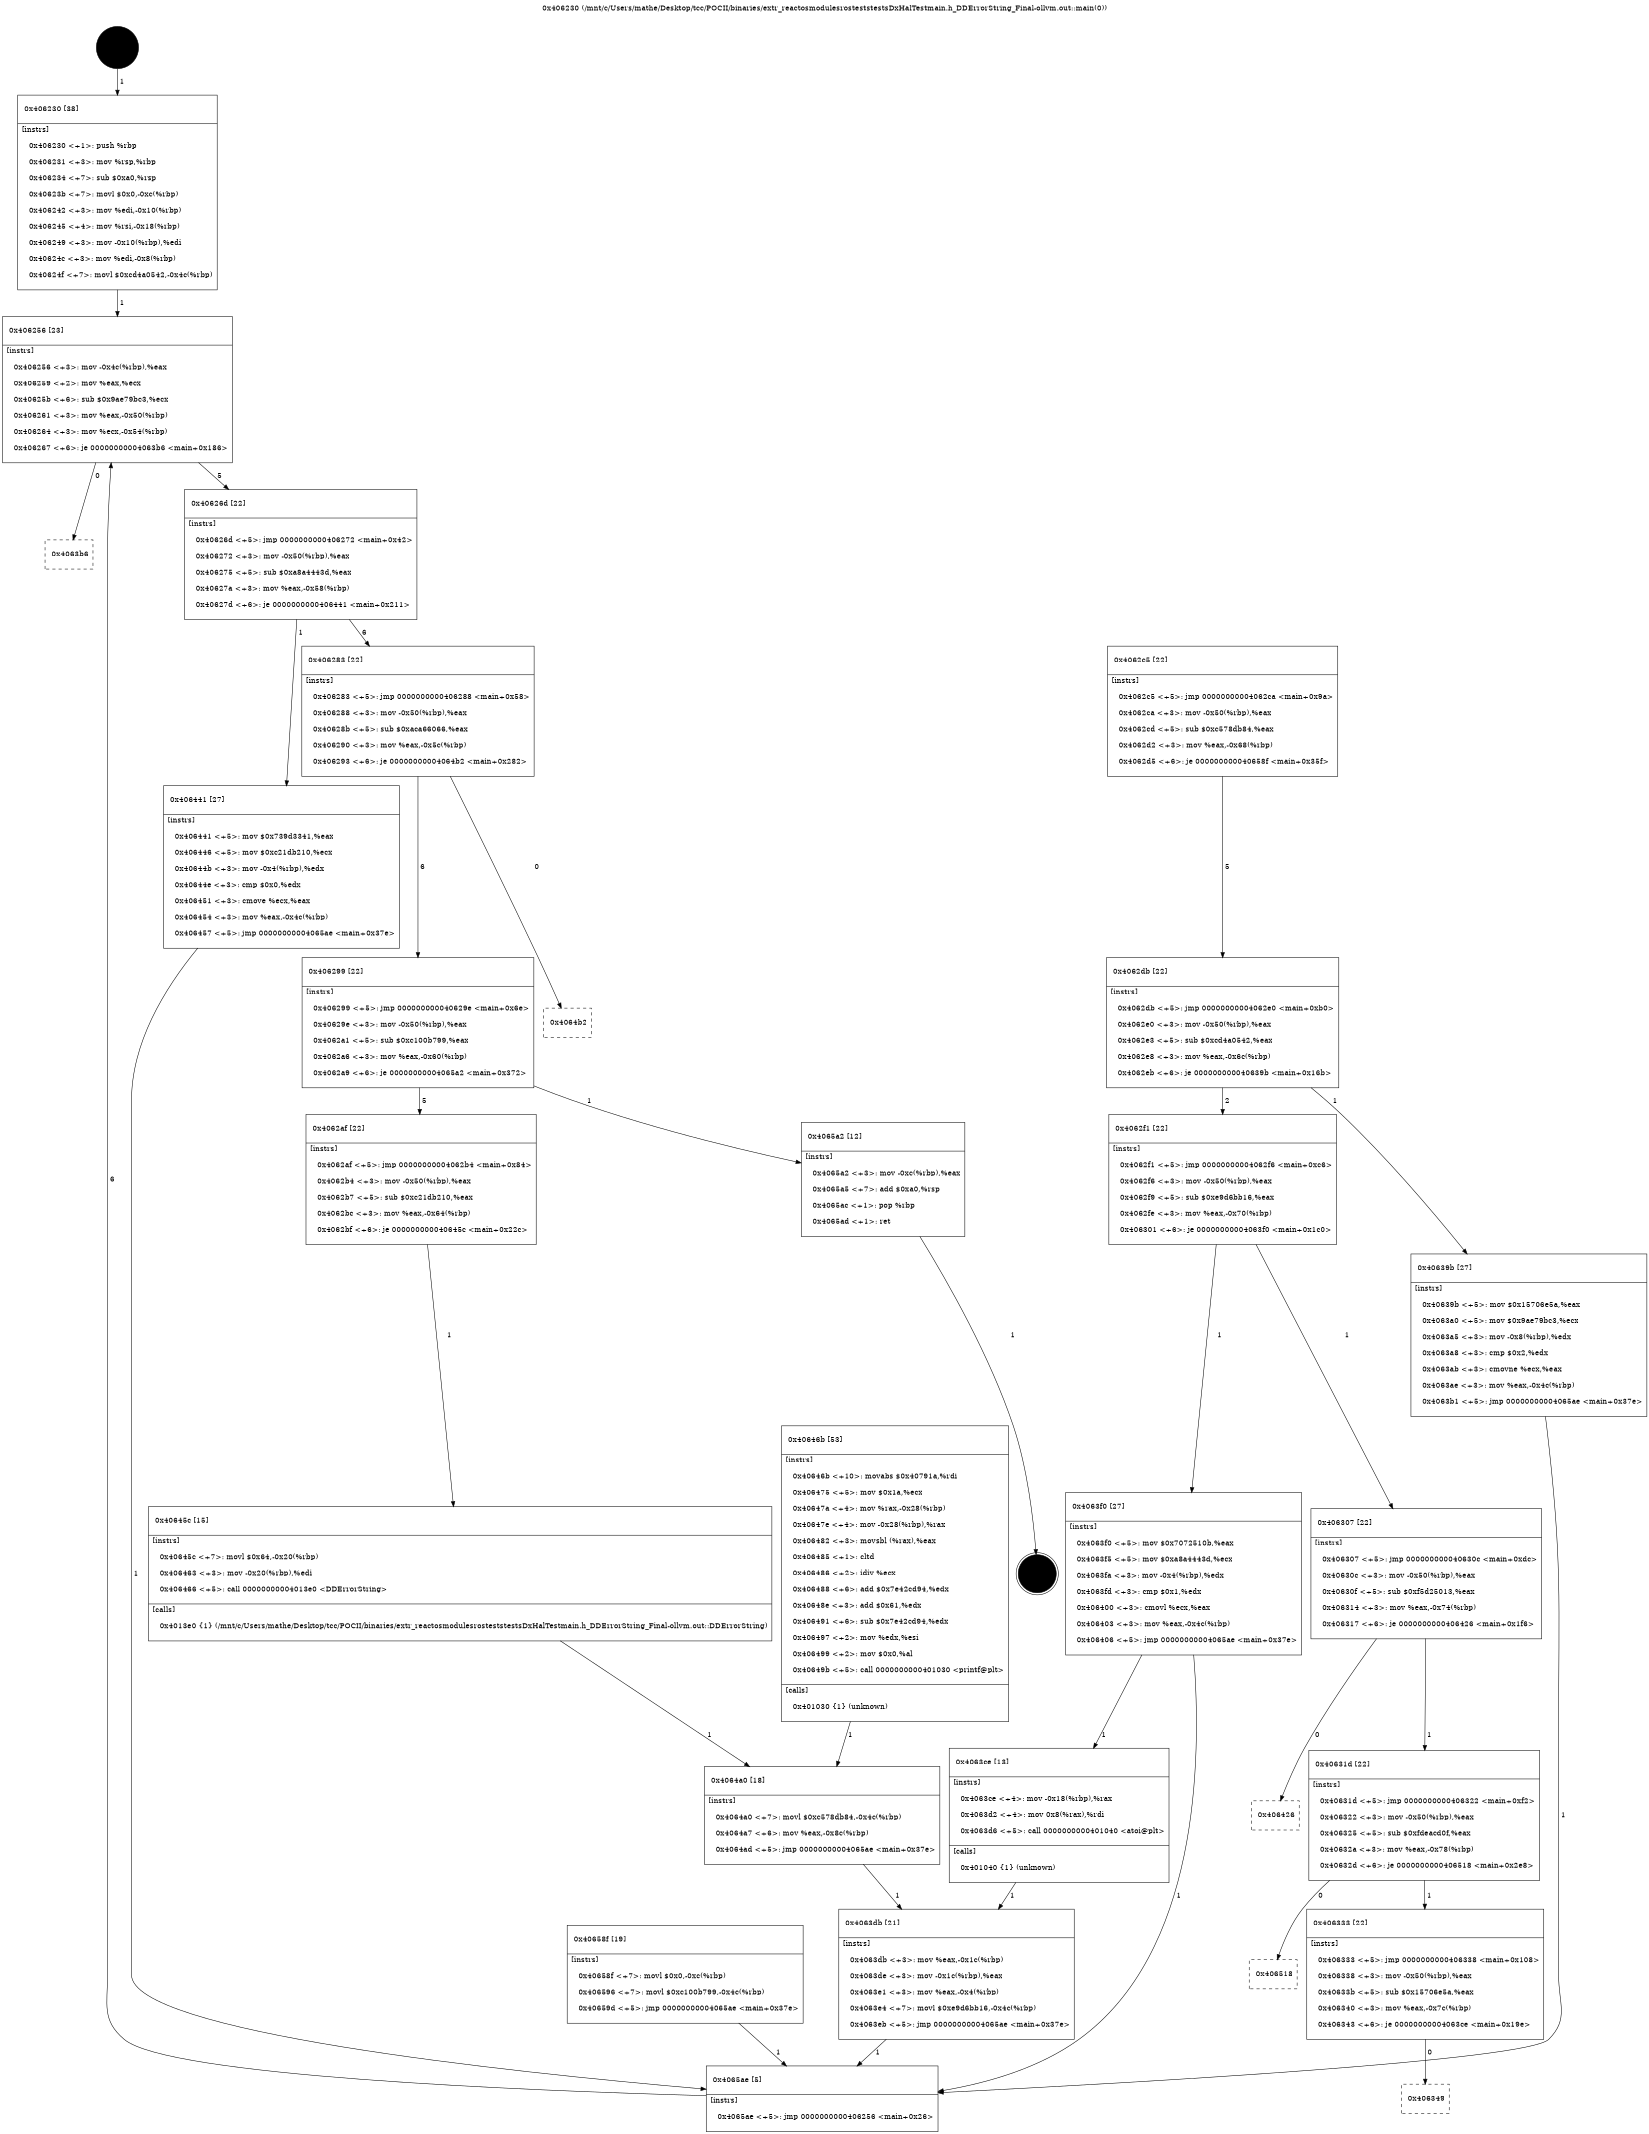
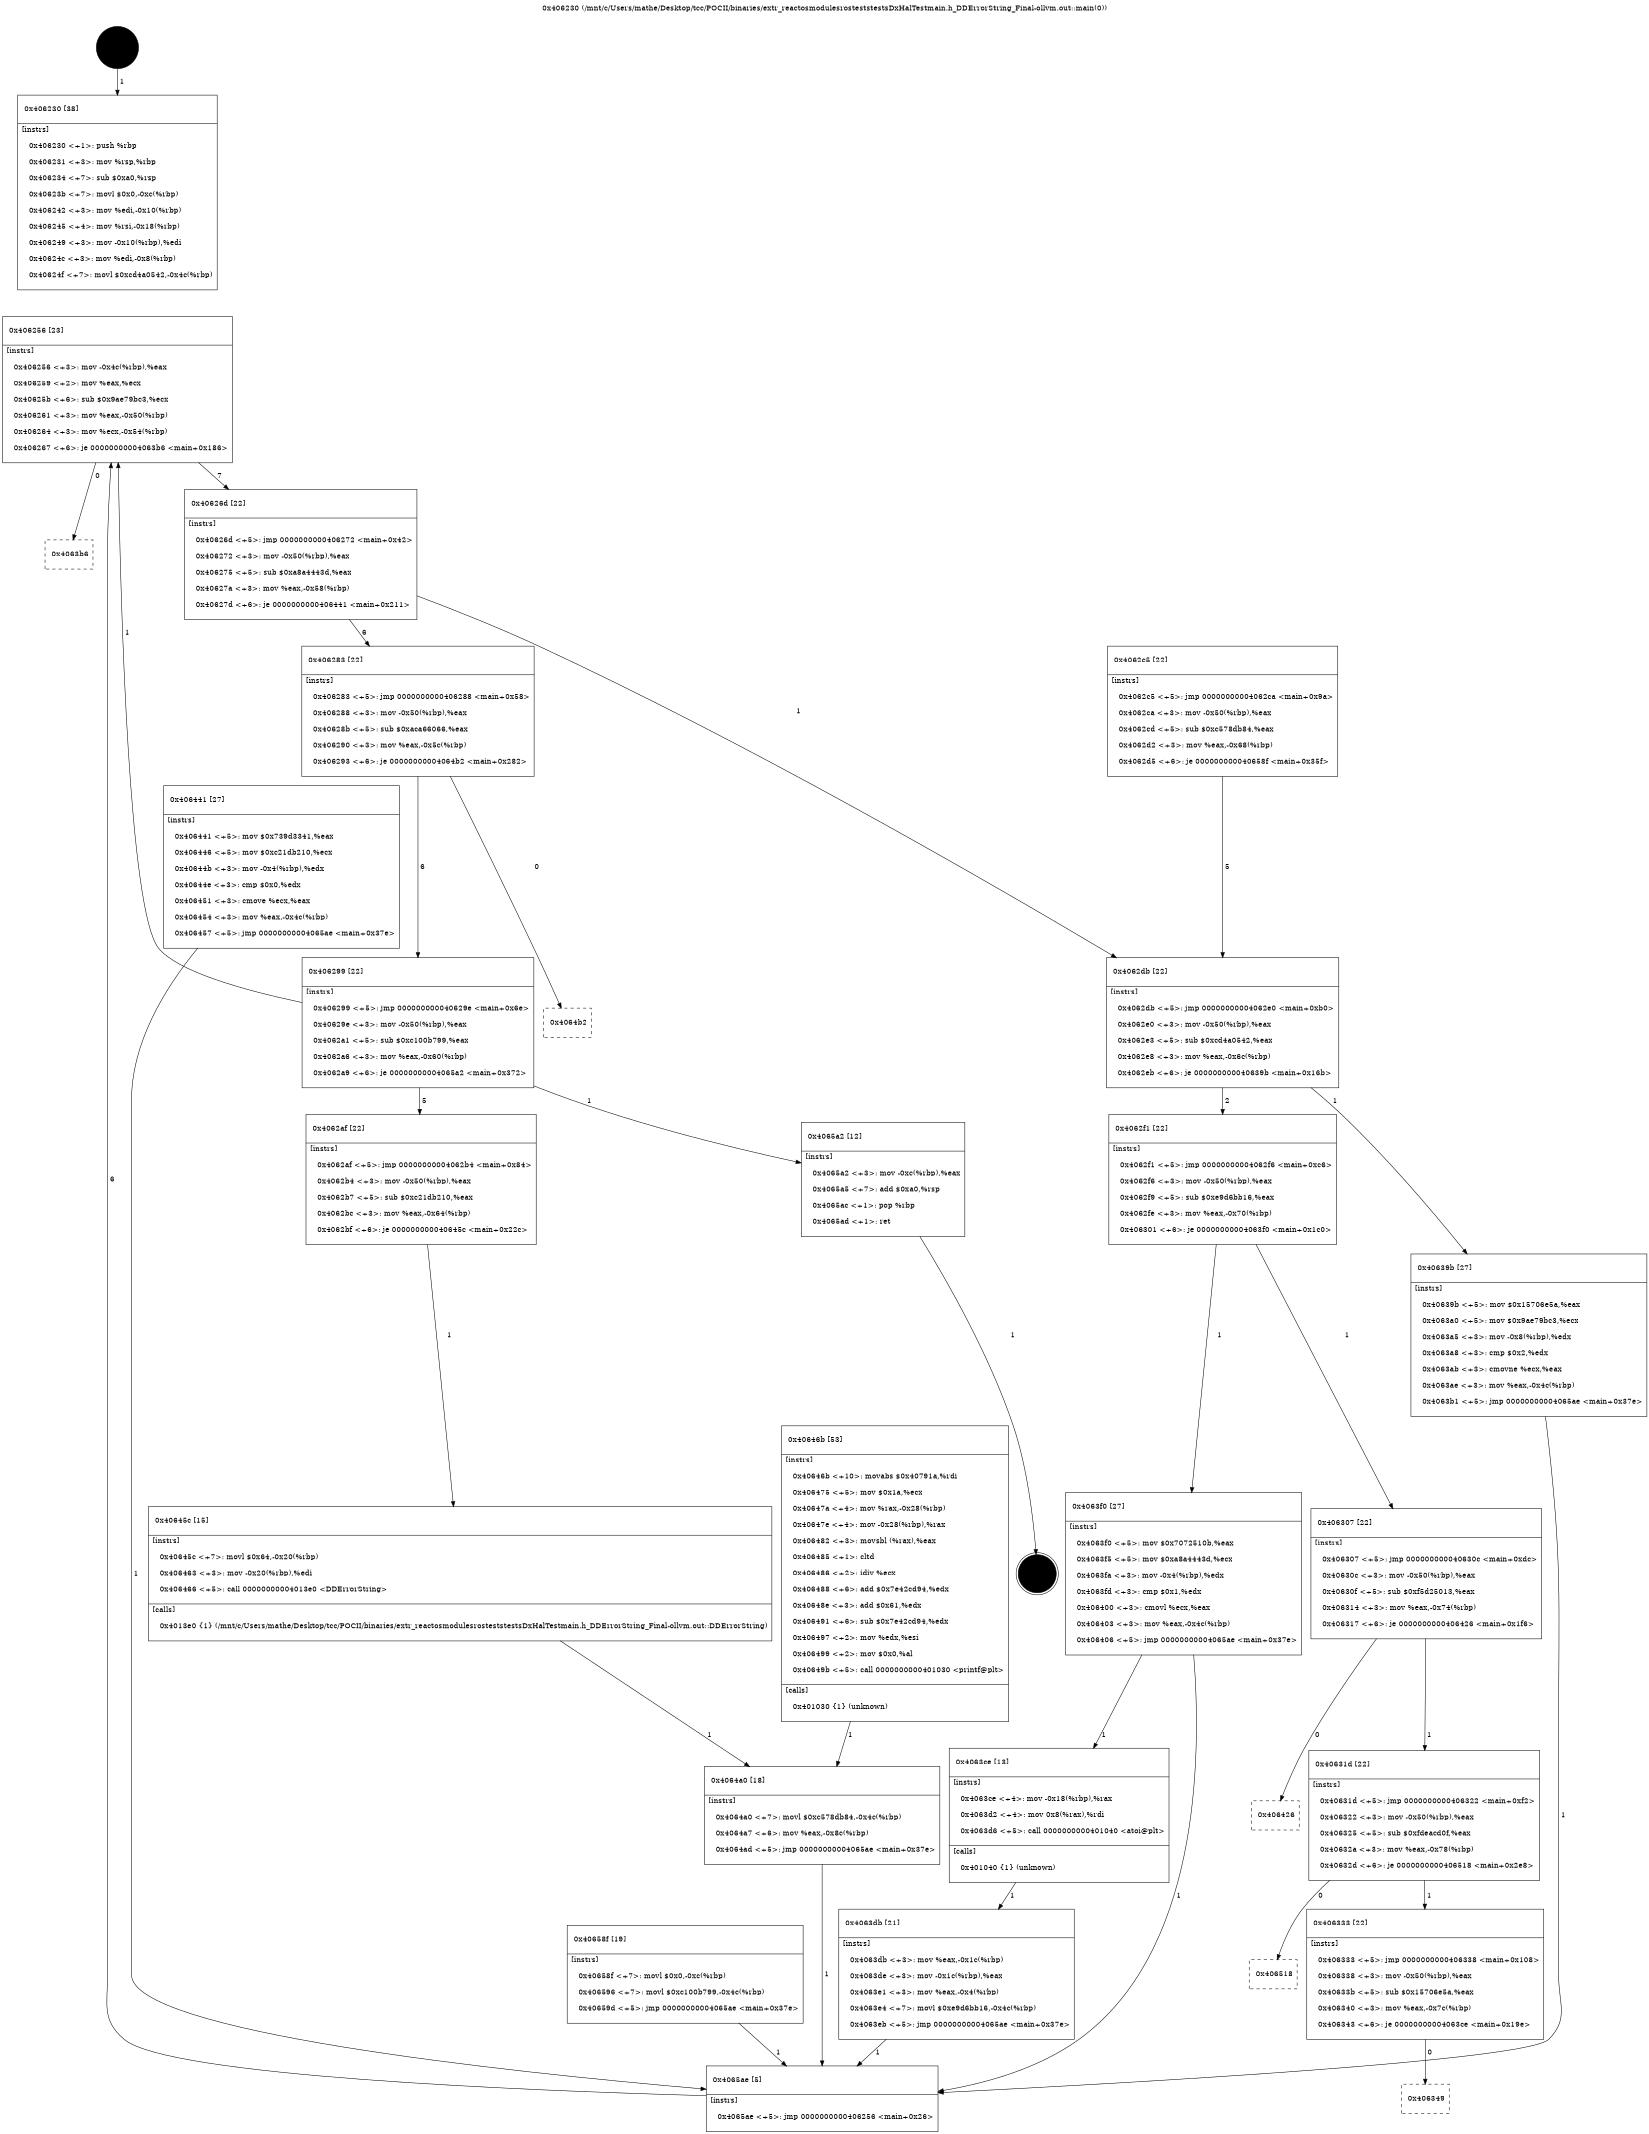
(117, 301) -> (131, 787)
(218, 476) -> (218, 476)
(292, 700) -> (771, 763)
(881, 1885) -> (822, 1962)
